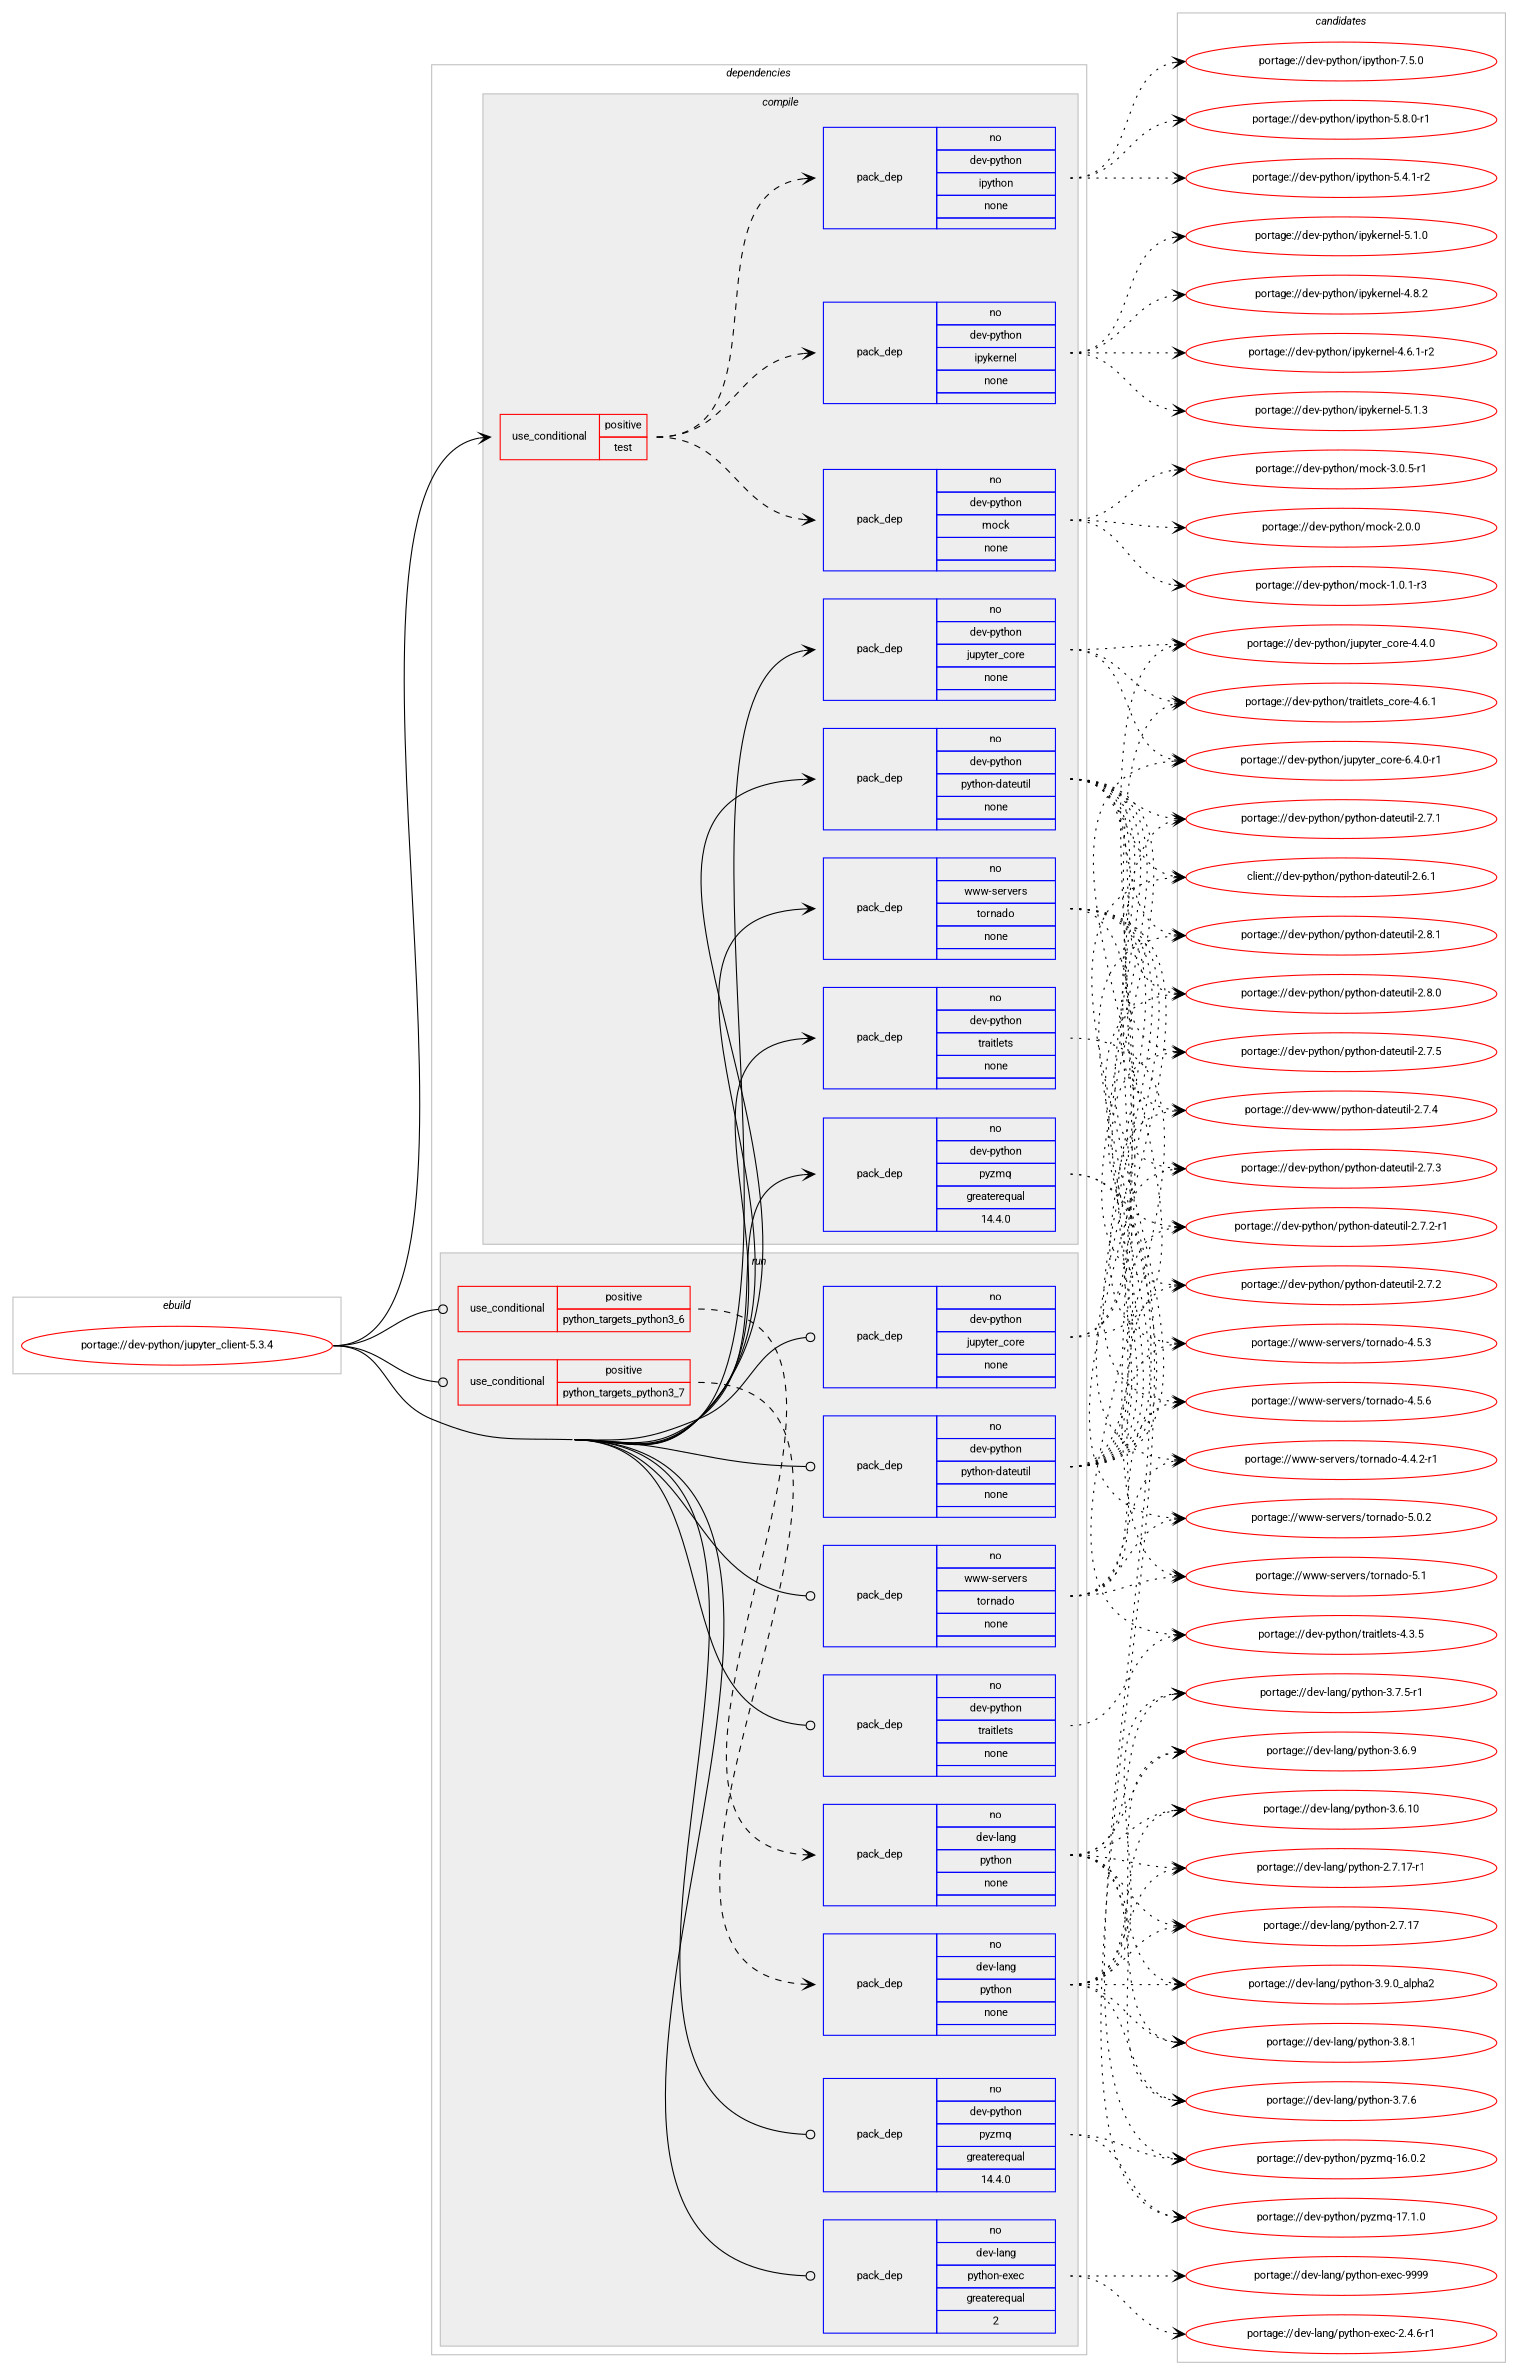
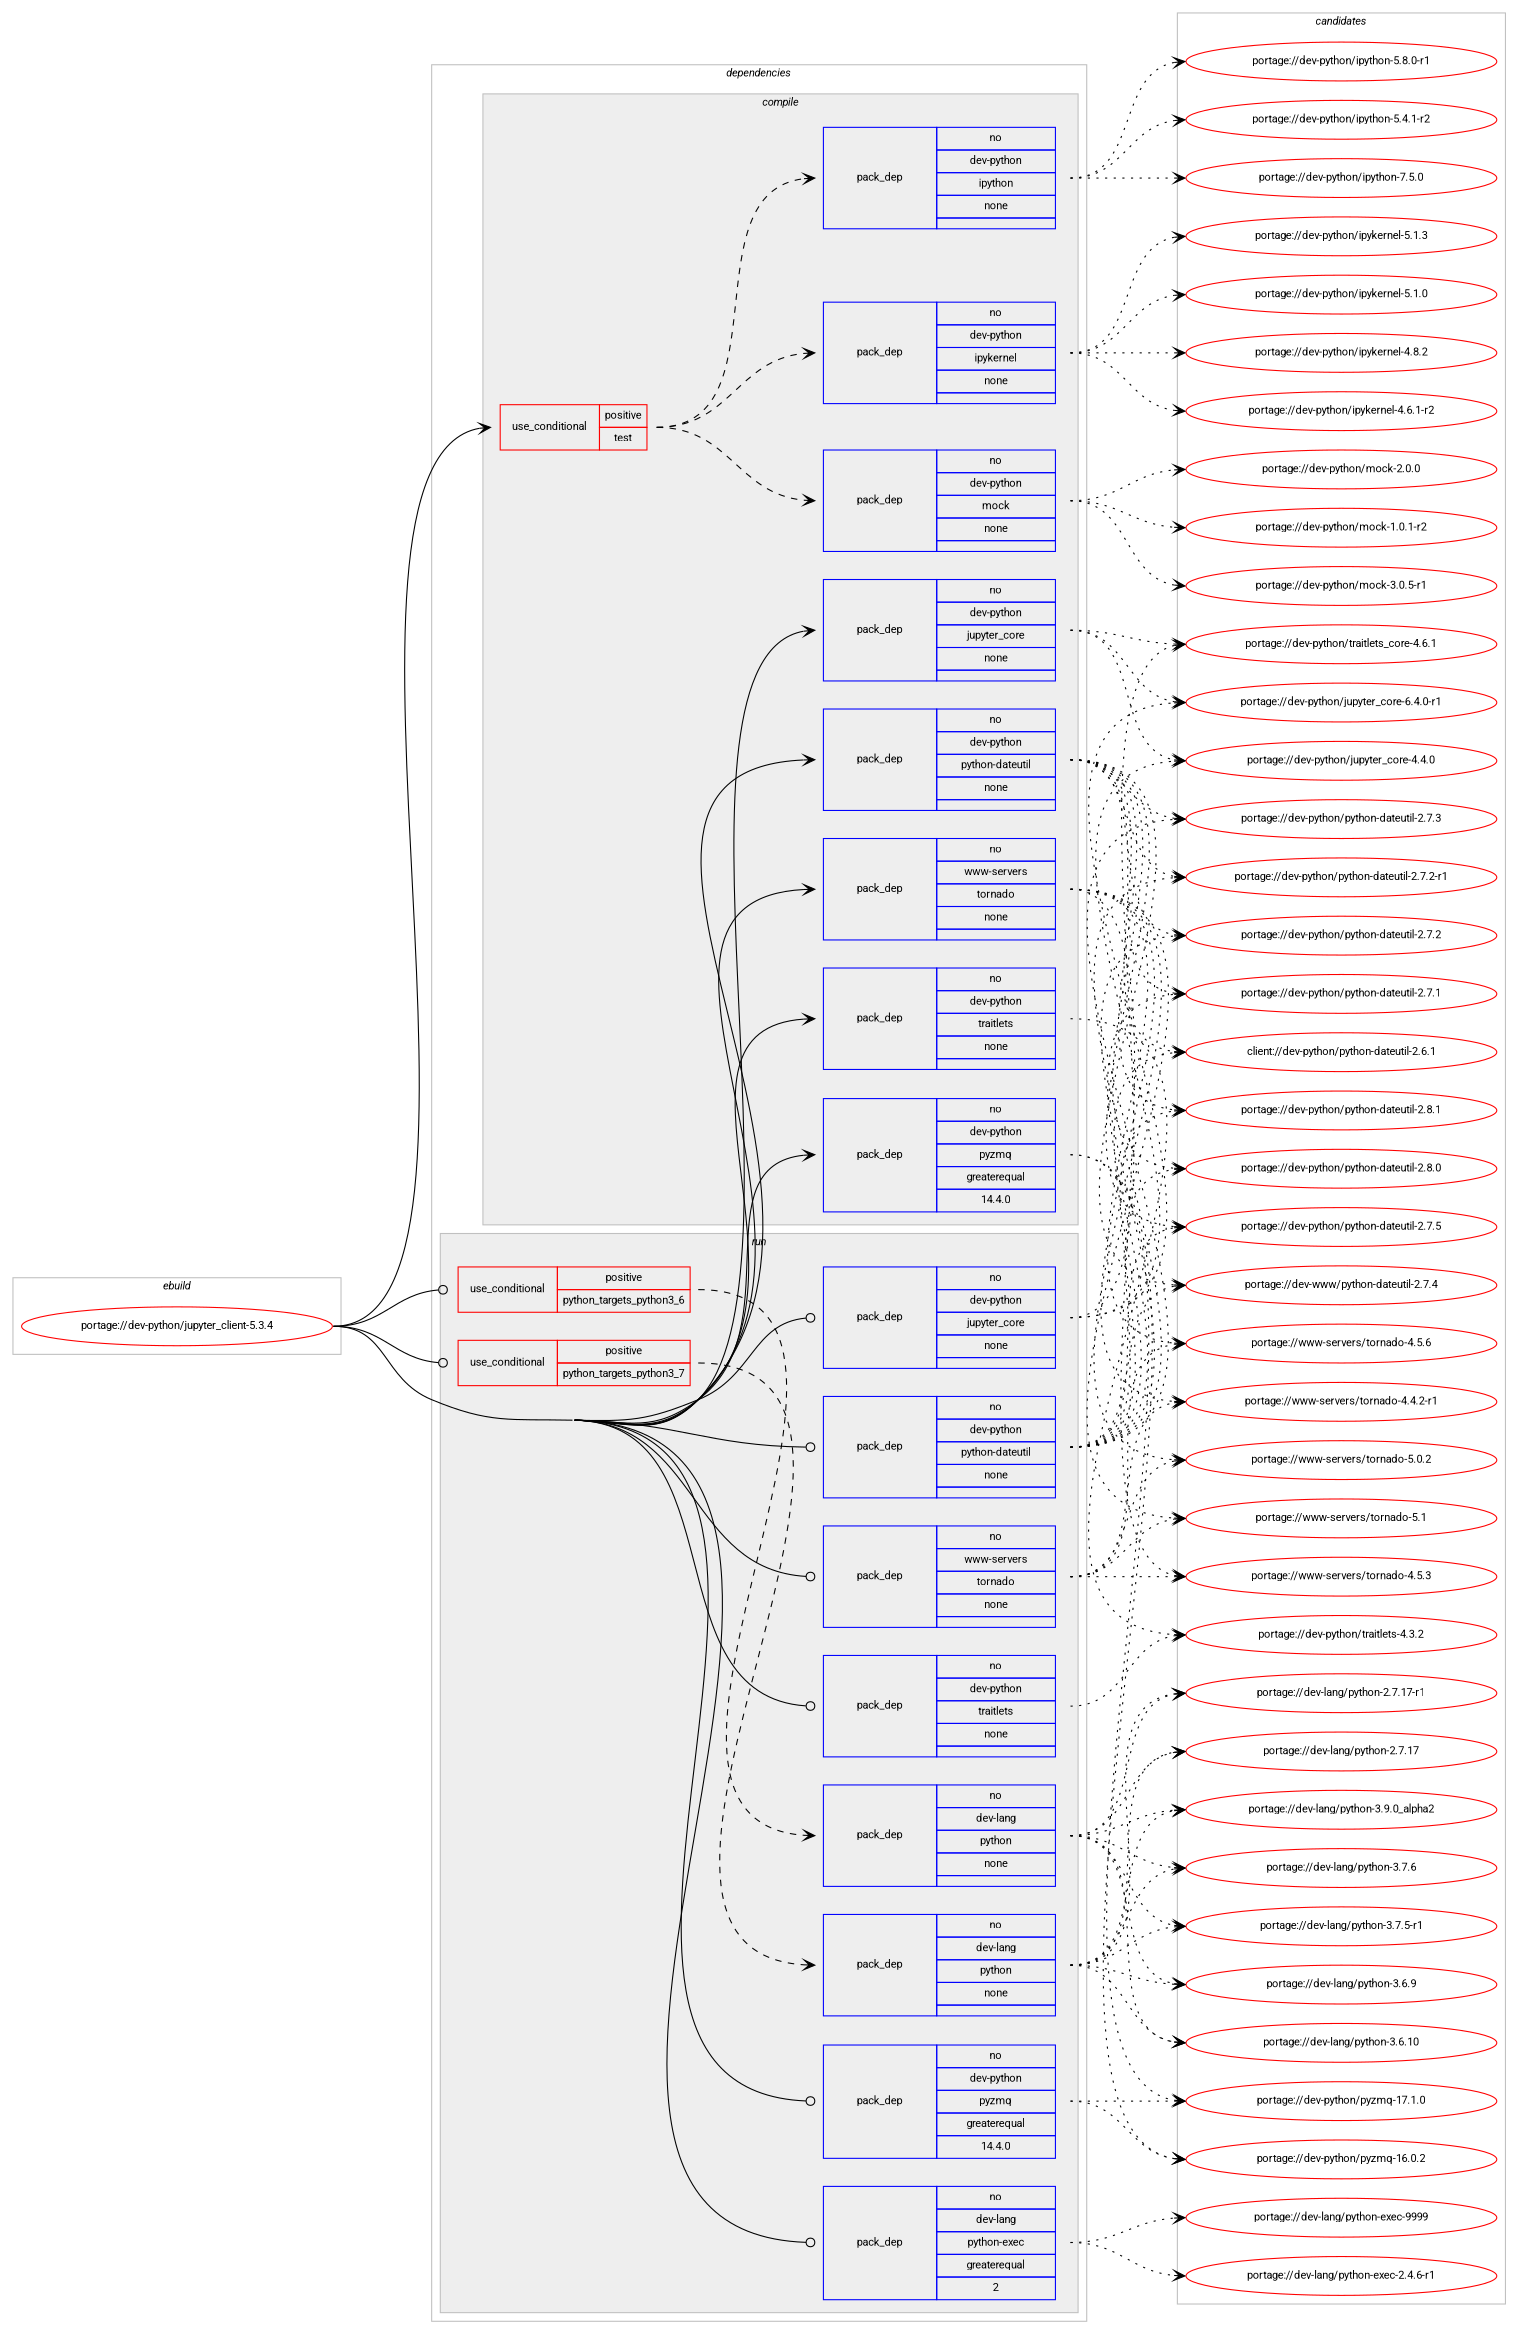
(1341, 586) -> (1341, 528)
(1341, 1635) -> (1341, 1635)
(1341, 2043) -> none
